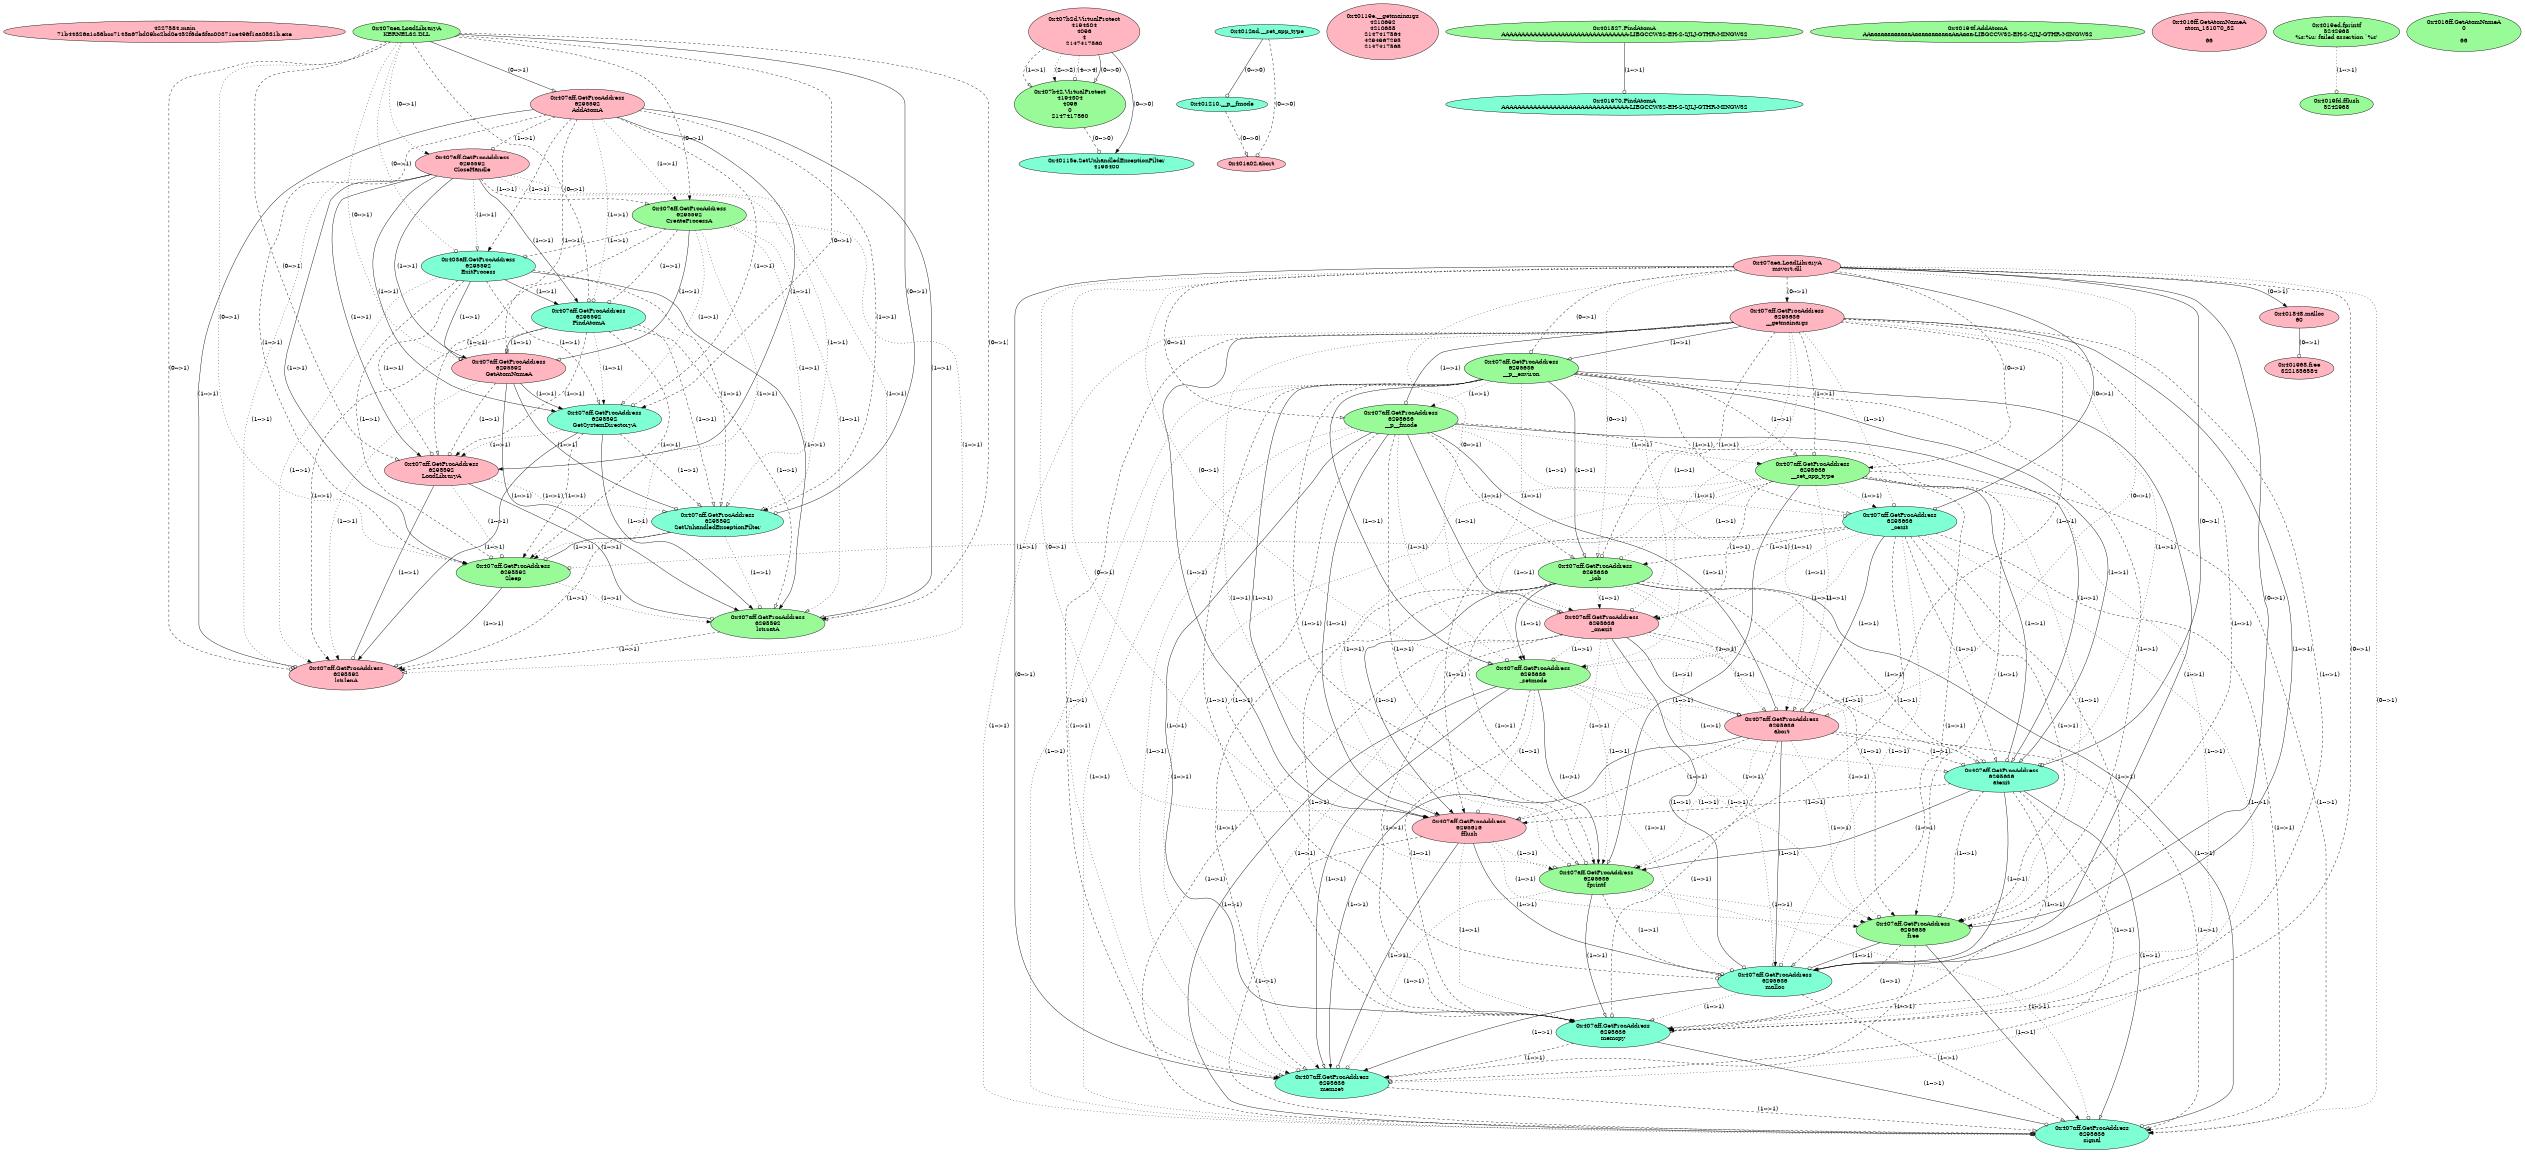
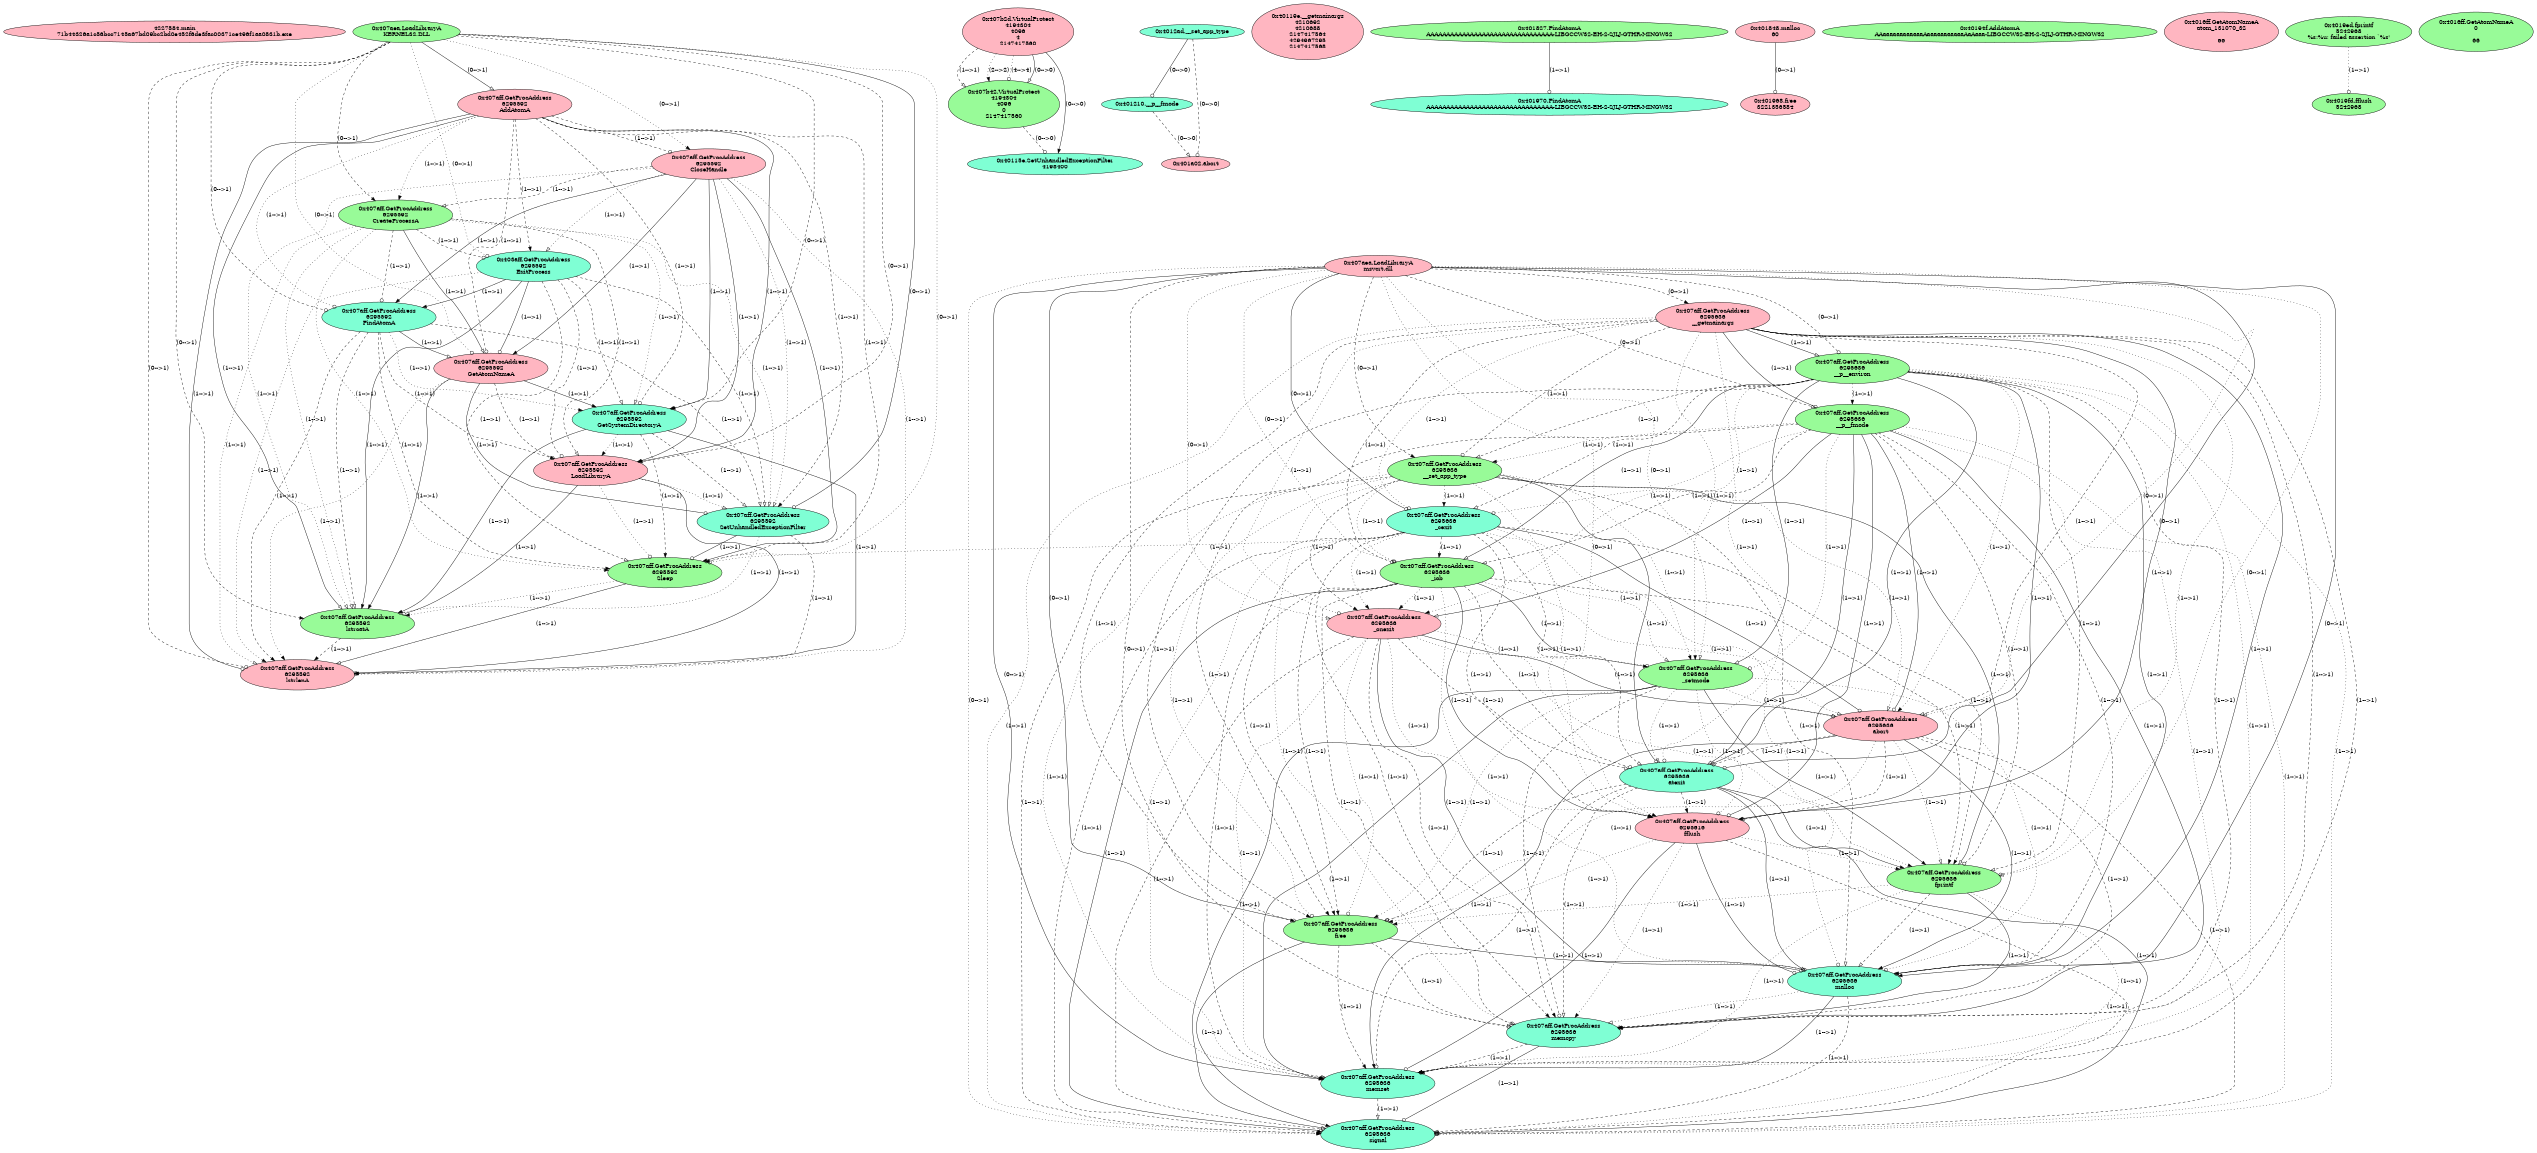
(2064, 274) -> (2336, 322)
(359, 430) -> (470, 418)
(1459, 971) -> (1634, 931)
